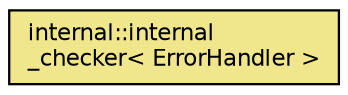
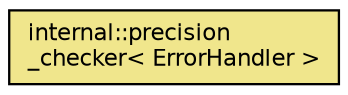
(174, 47) -> (174, 47)
